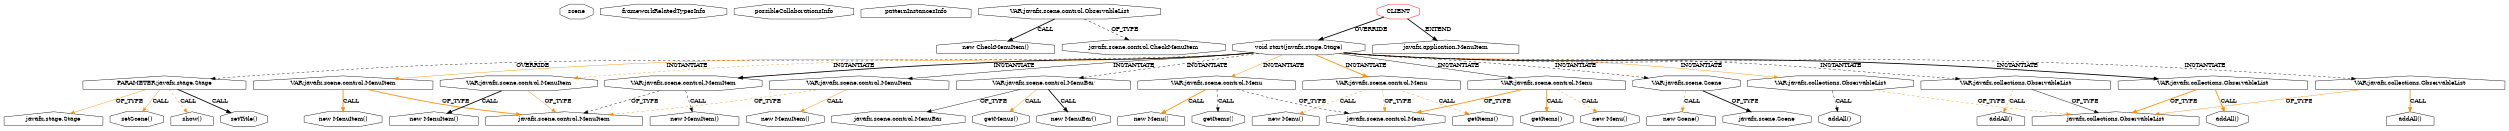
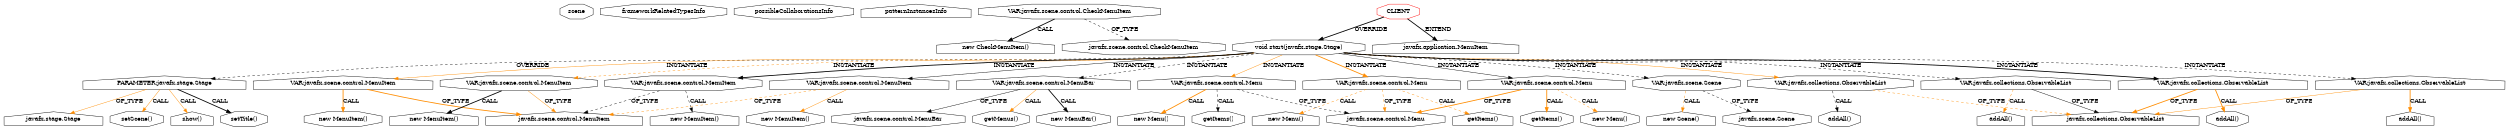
(1069, 12) -> (1069, 12)
(177, 99) -> (177, 99)
(1725, 100) -> (1725, 100)
